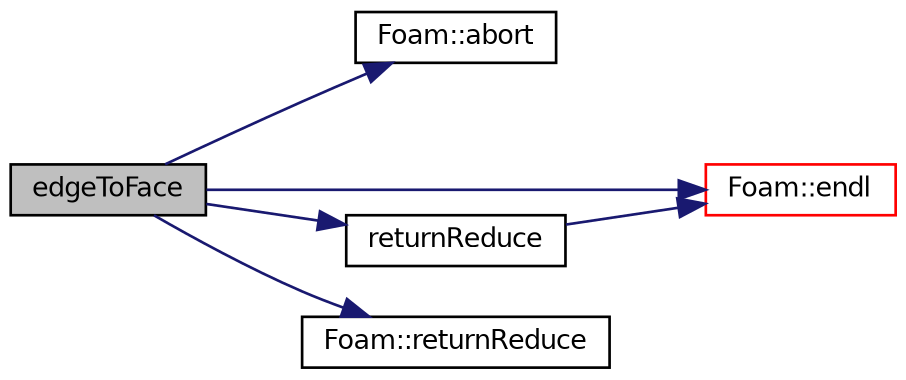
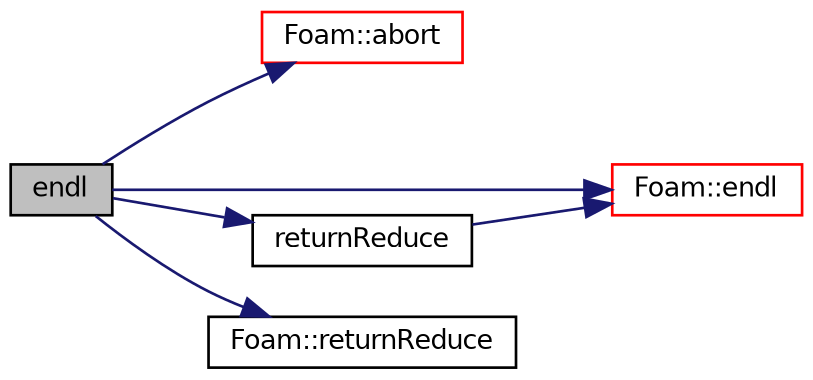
(456, 37) -> (362, 37)
(108, 190) -> (61, 190)
